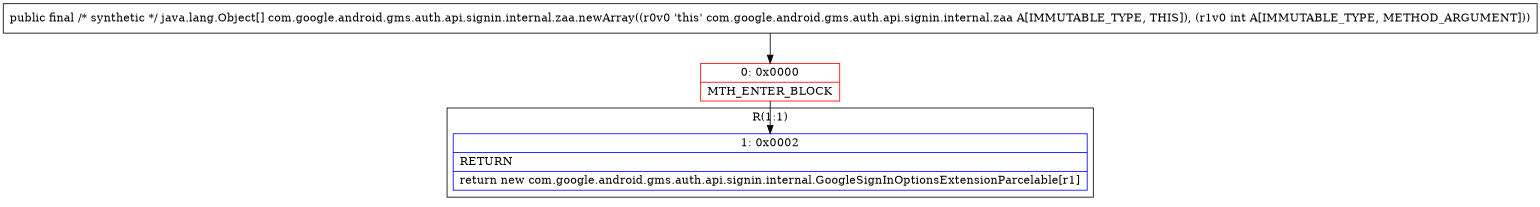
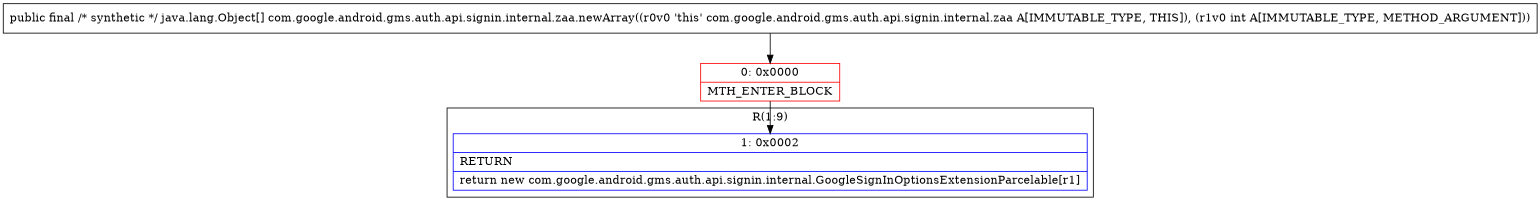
(770, 117) -> (770, 117)
